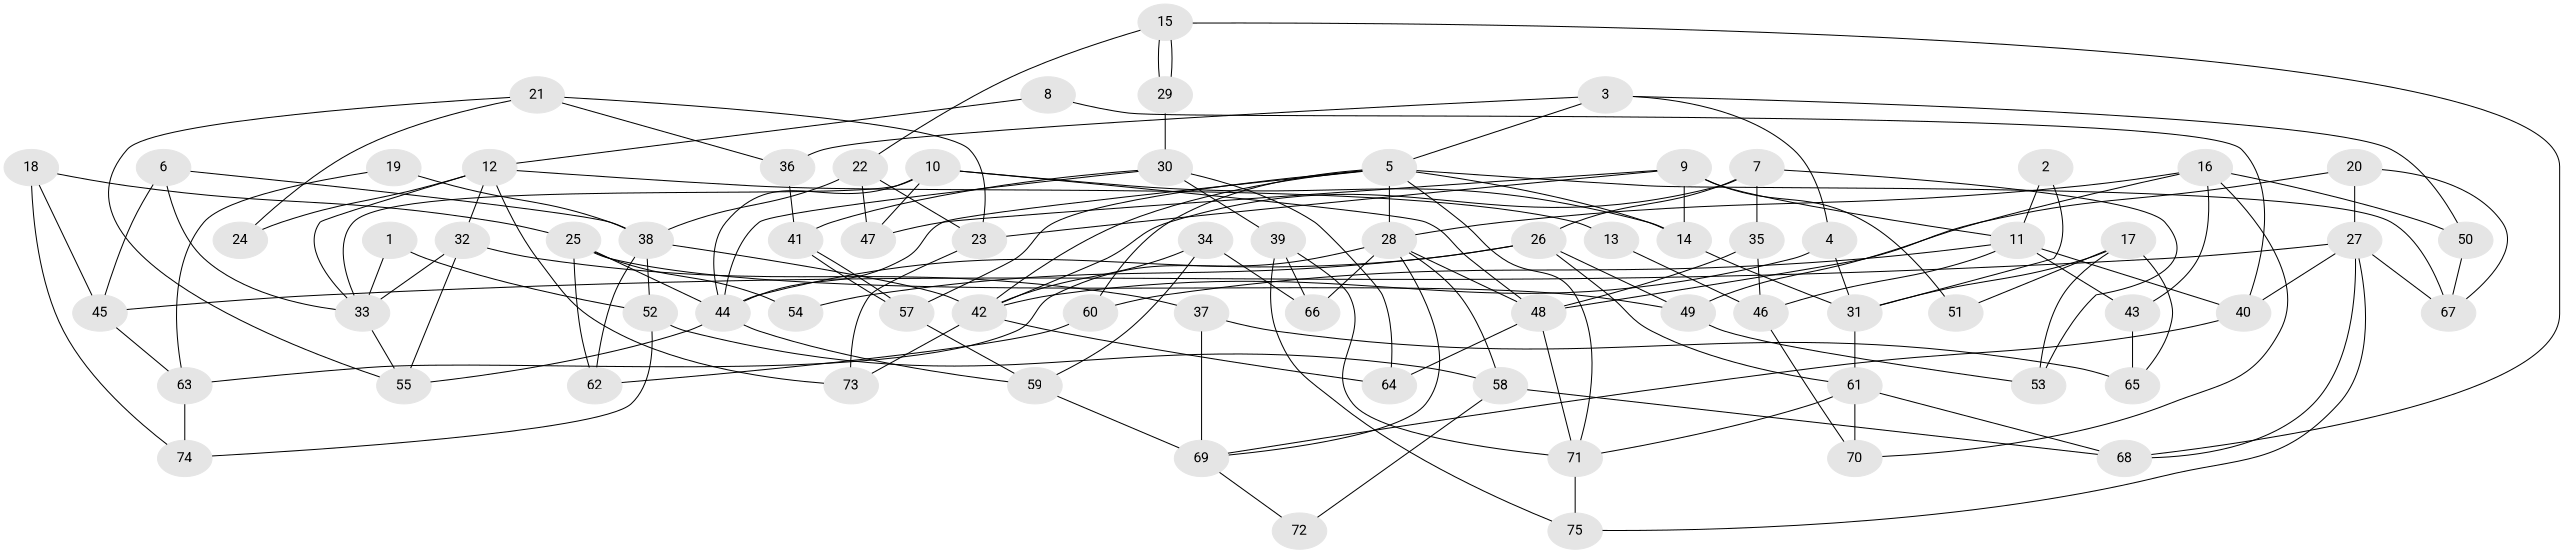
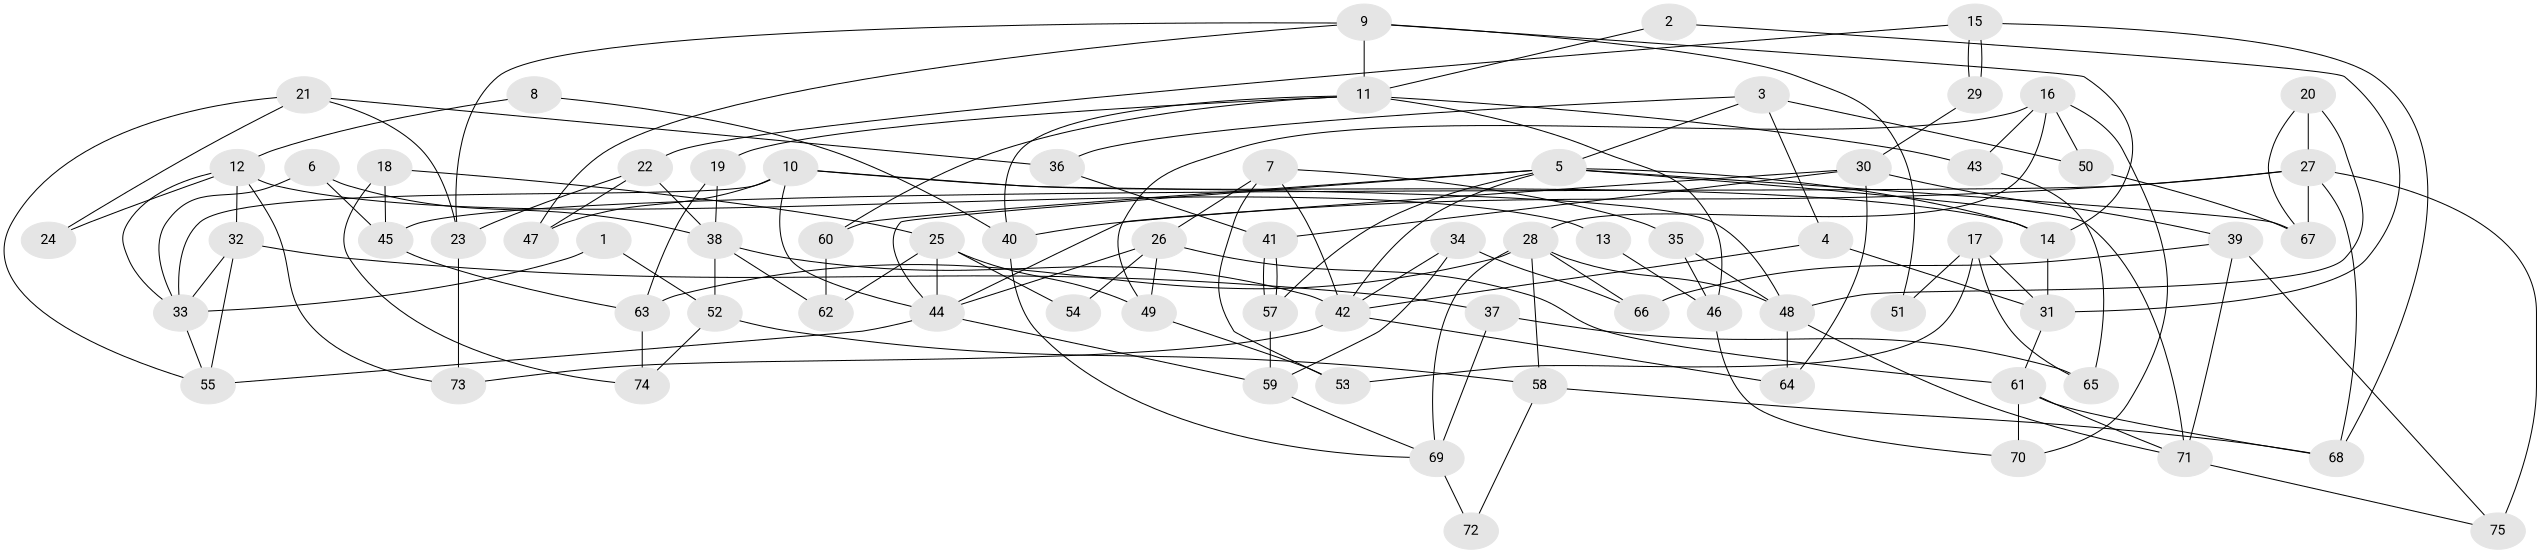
none -> (1036, 115)
(1389, 206) -> none
